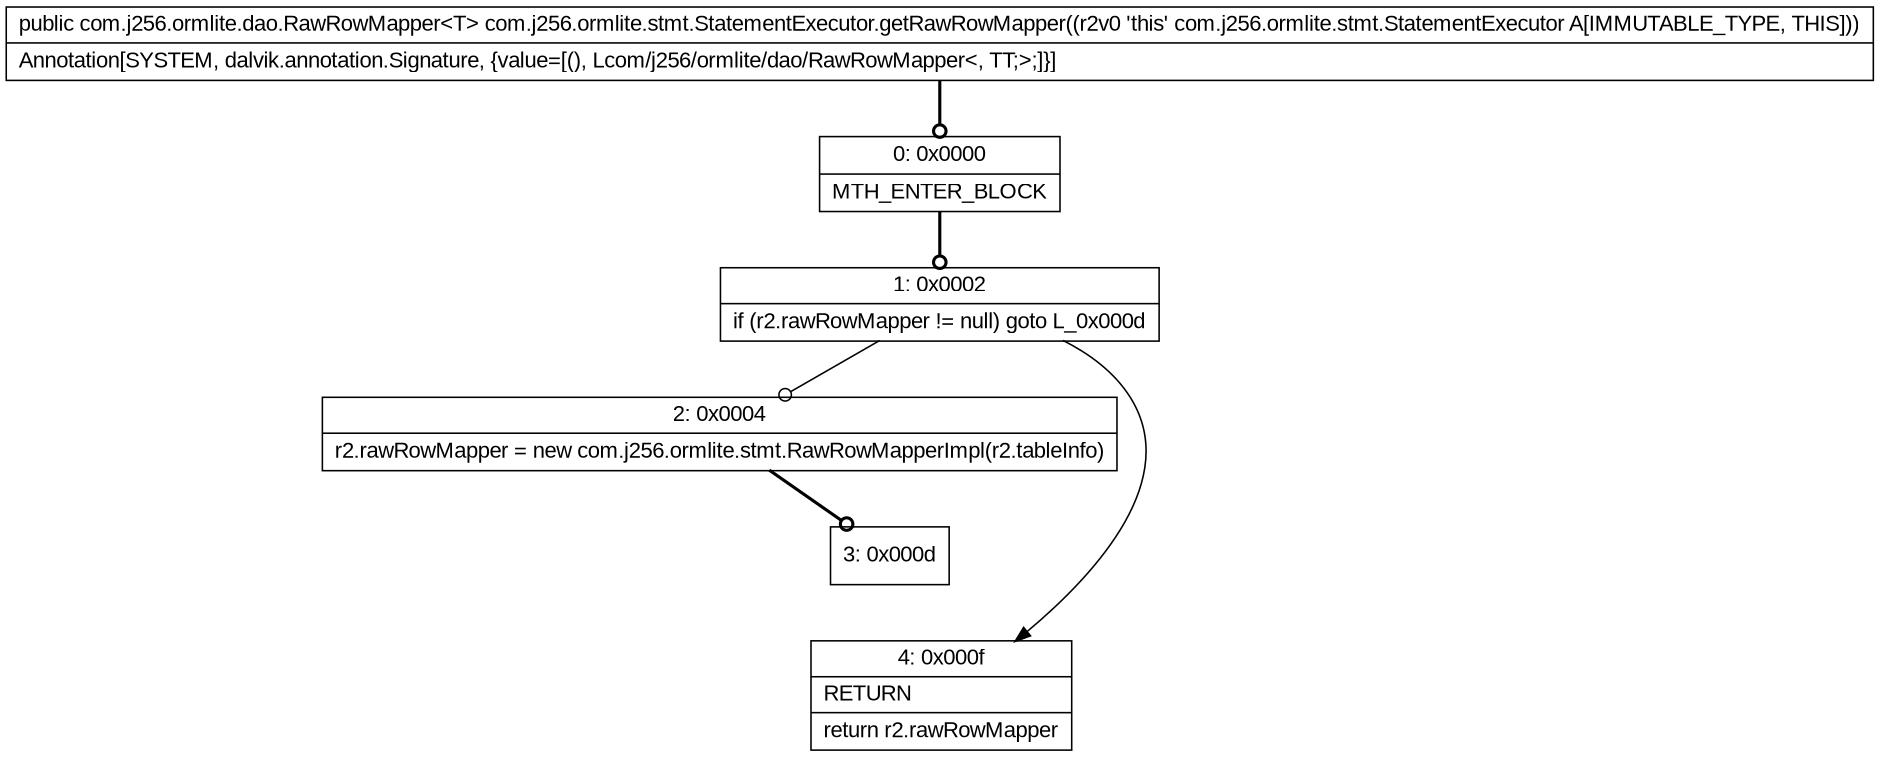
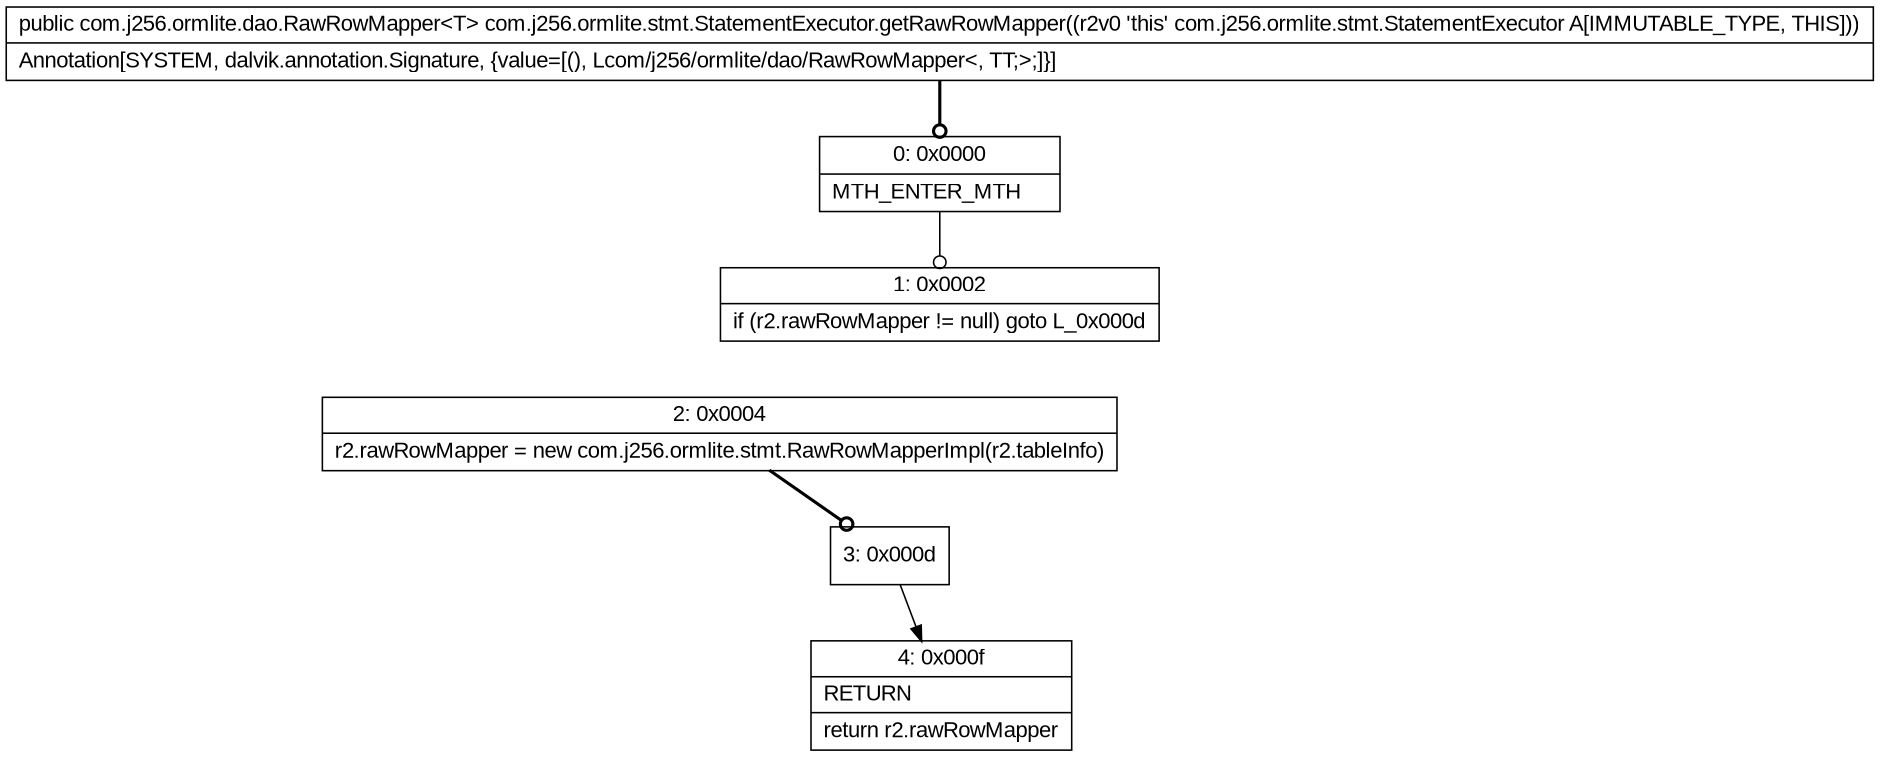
(940, 192) -> (927, 192)
(940, 233) -> (940, 233)
(835, 366) -> none
(1140, 489) -> (908, 605)
